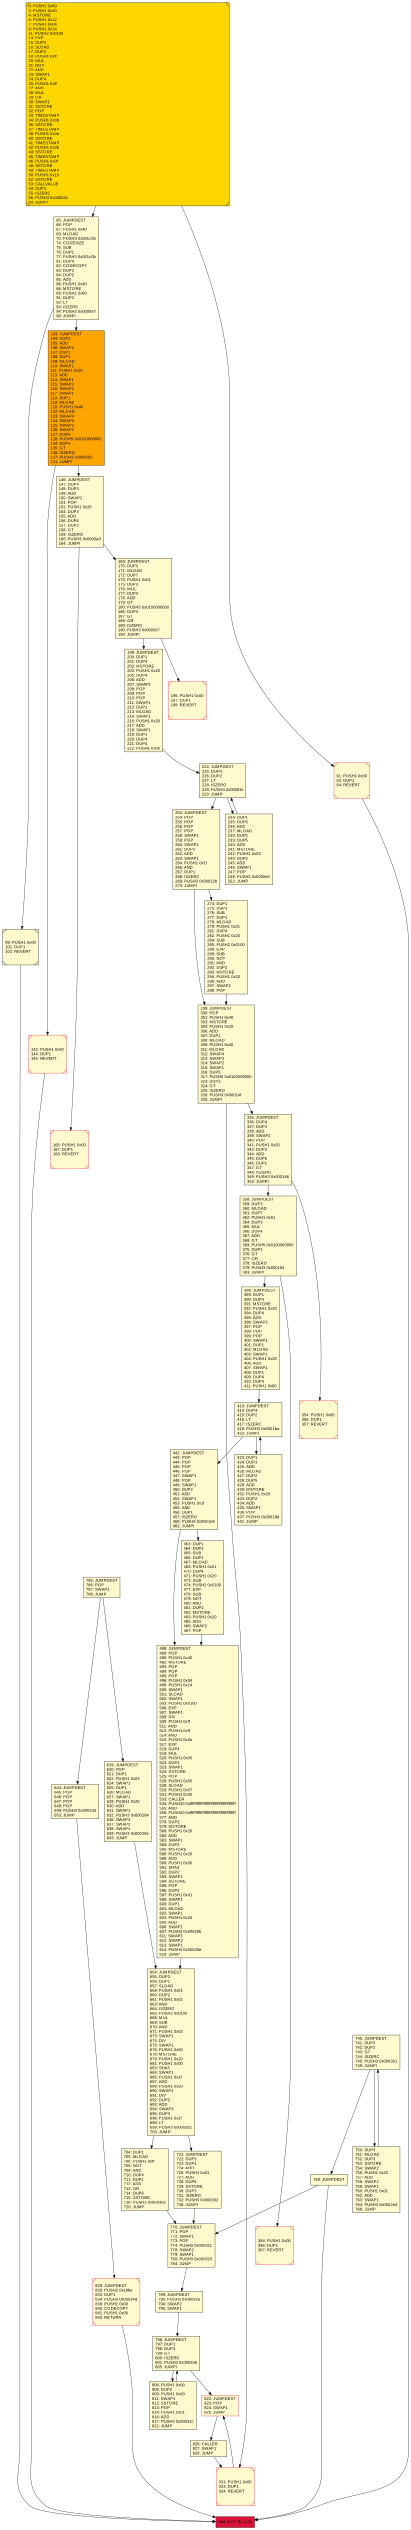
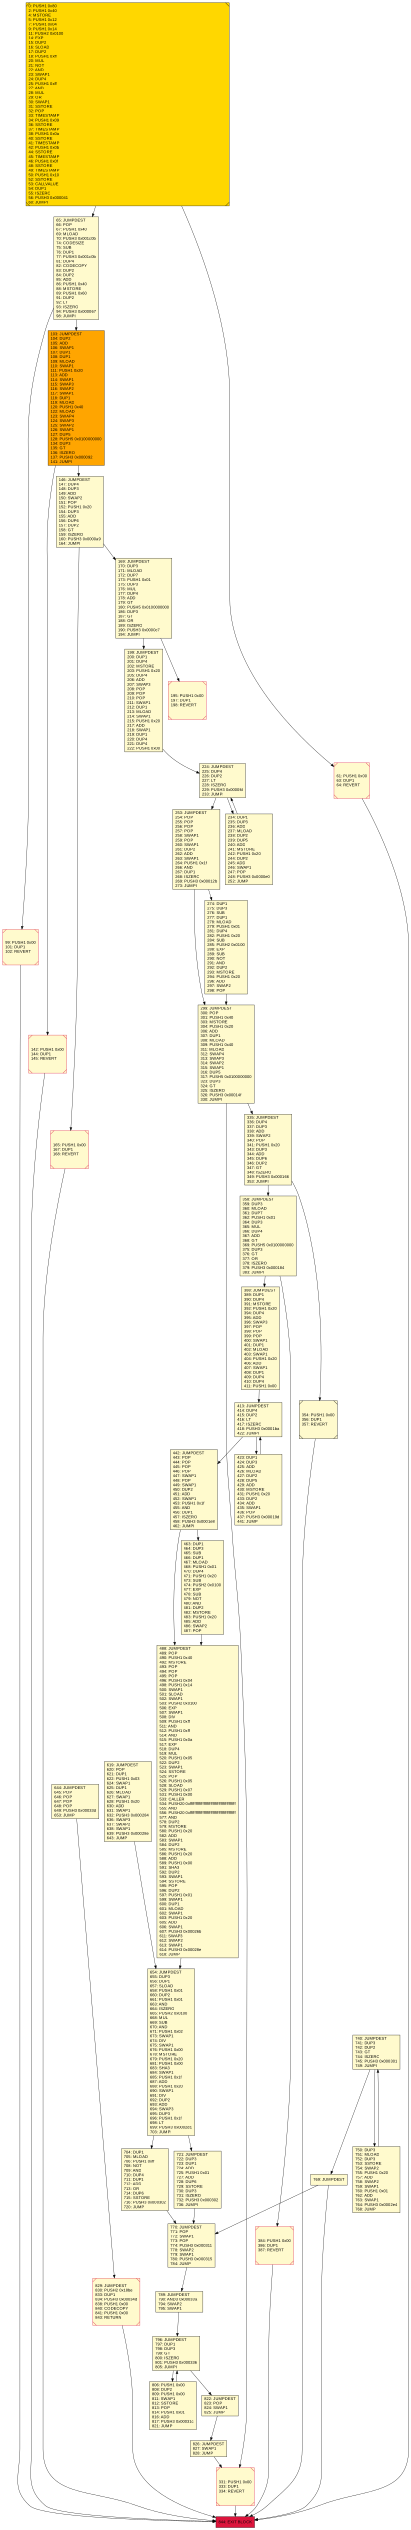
(21, 947) -> (21, 947)
(318, 1420) -> (318, 1420)
(102, 1587) -> none
none -> (43, 1907)
none -> (302, 1987)
(179, 2302) -> (179, 2302)
none -> (269, 2393)
(220, 2406) -> (220, 2406)
(230, 2443) -> (235, 2510)
(209, 2449) -> (209, 2449)
